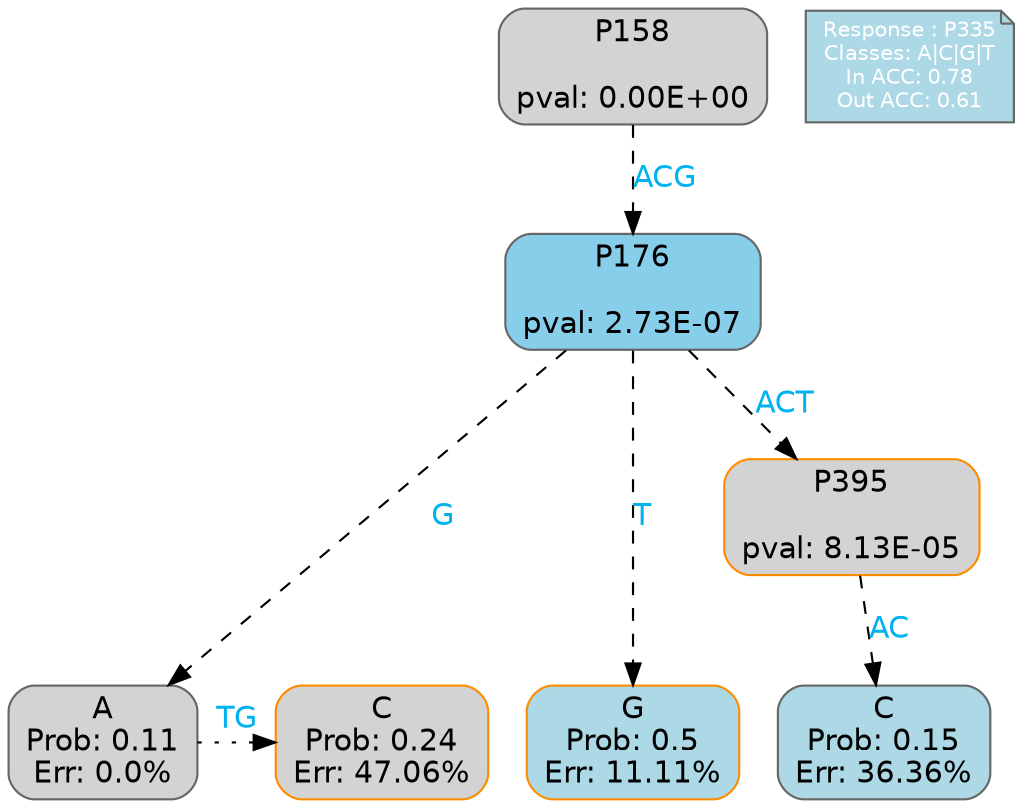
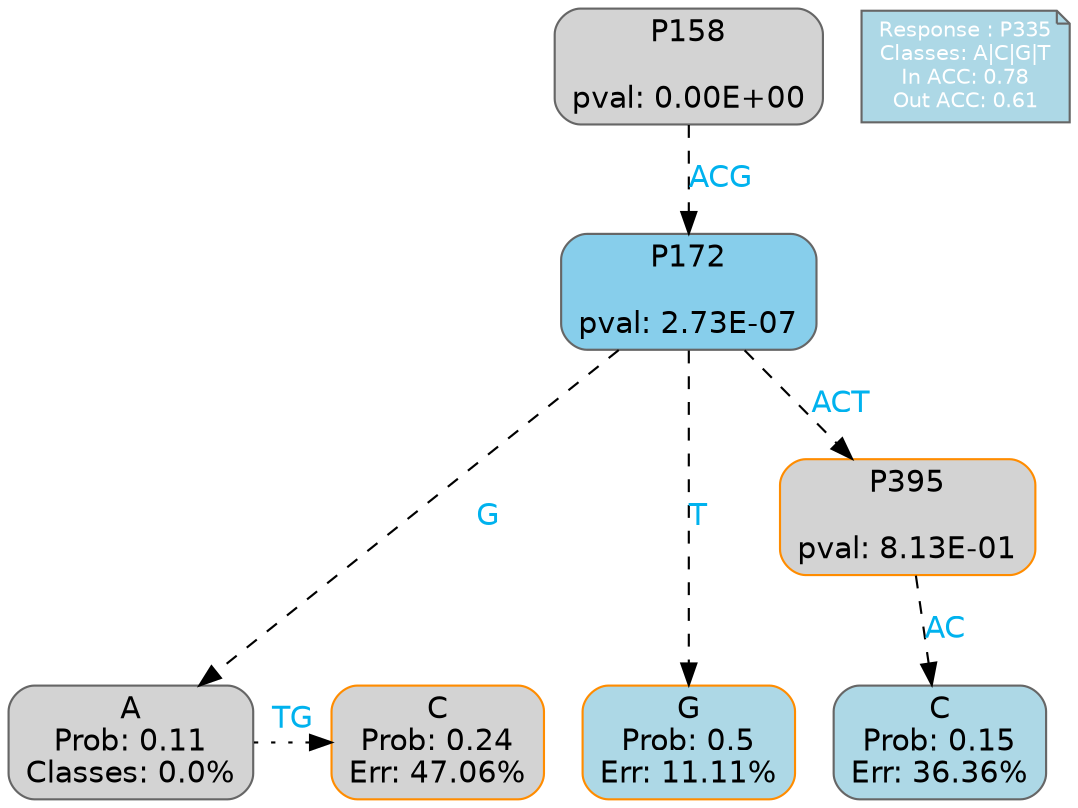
(633, 292) -> (689, 292)
(852, 517) -> (908, 517)
(103, 742) -> (131, 742)
